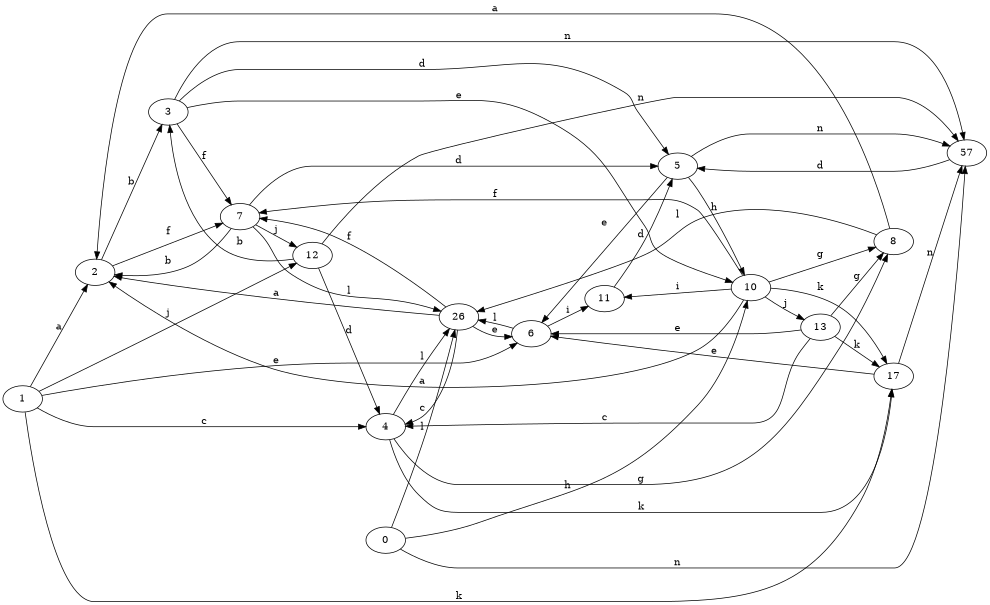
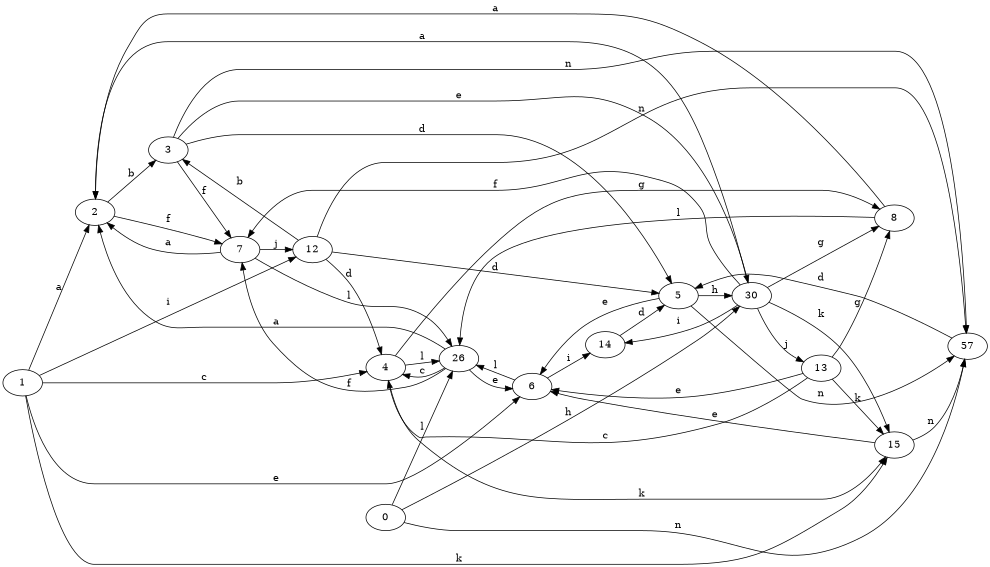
(443, 166) -> (492, 272)
(168, 261) -> (168, 243)
(751, 288) -> (752, 296)
(605, 299) -> (605, 345)
(168, 313) -> (168, 302)
(894, 376) -> (894, 445)
